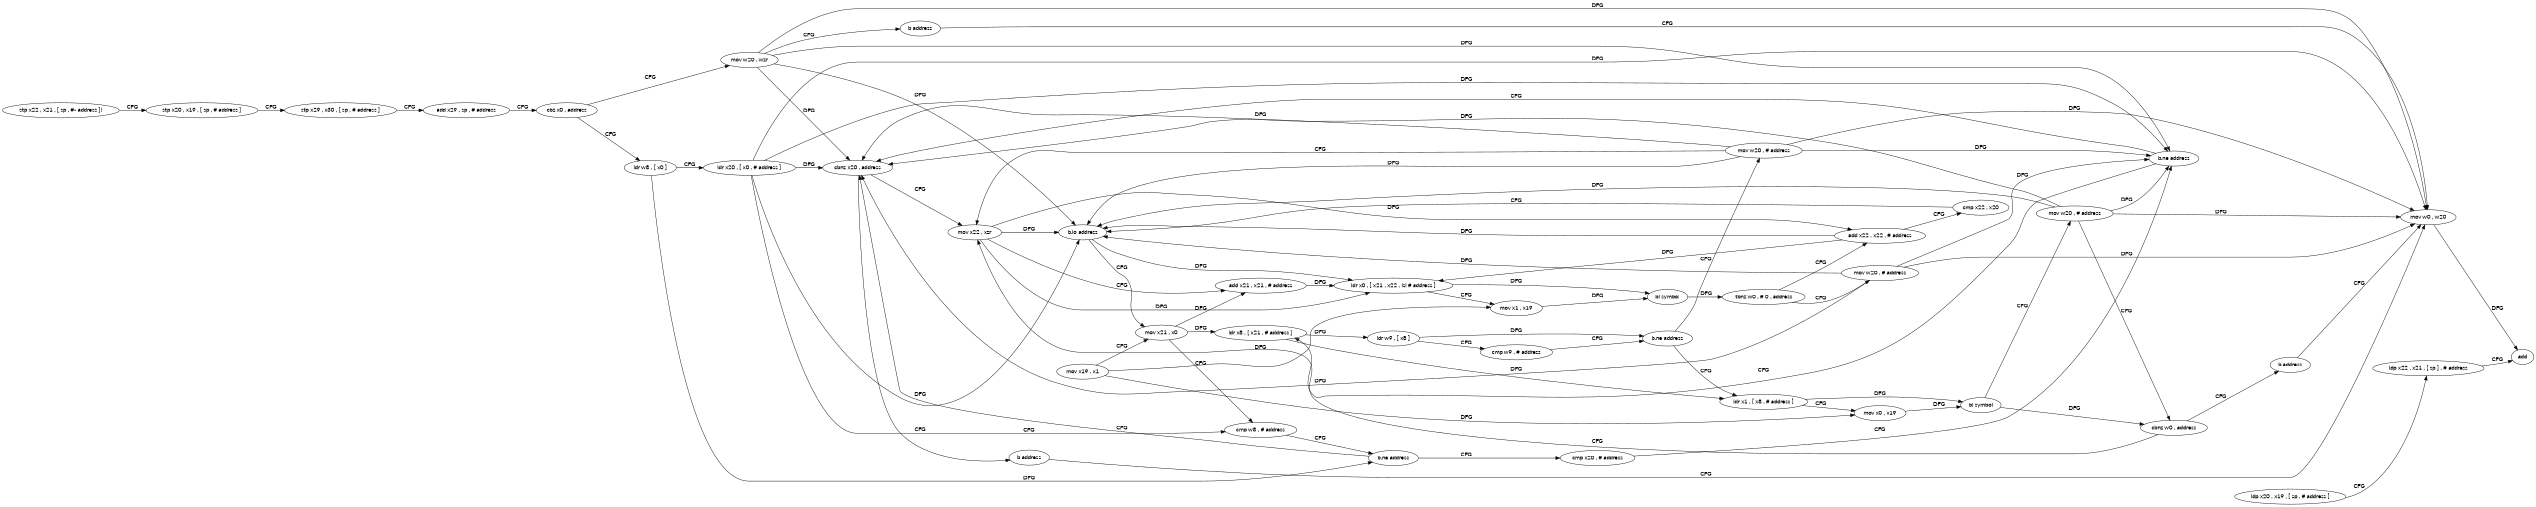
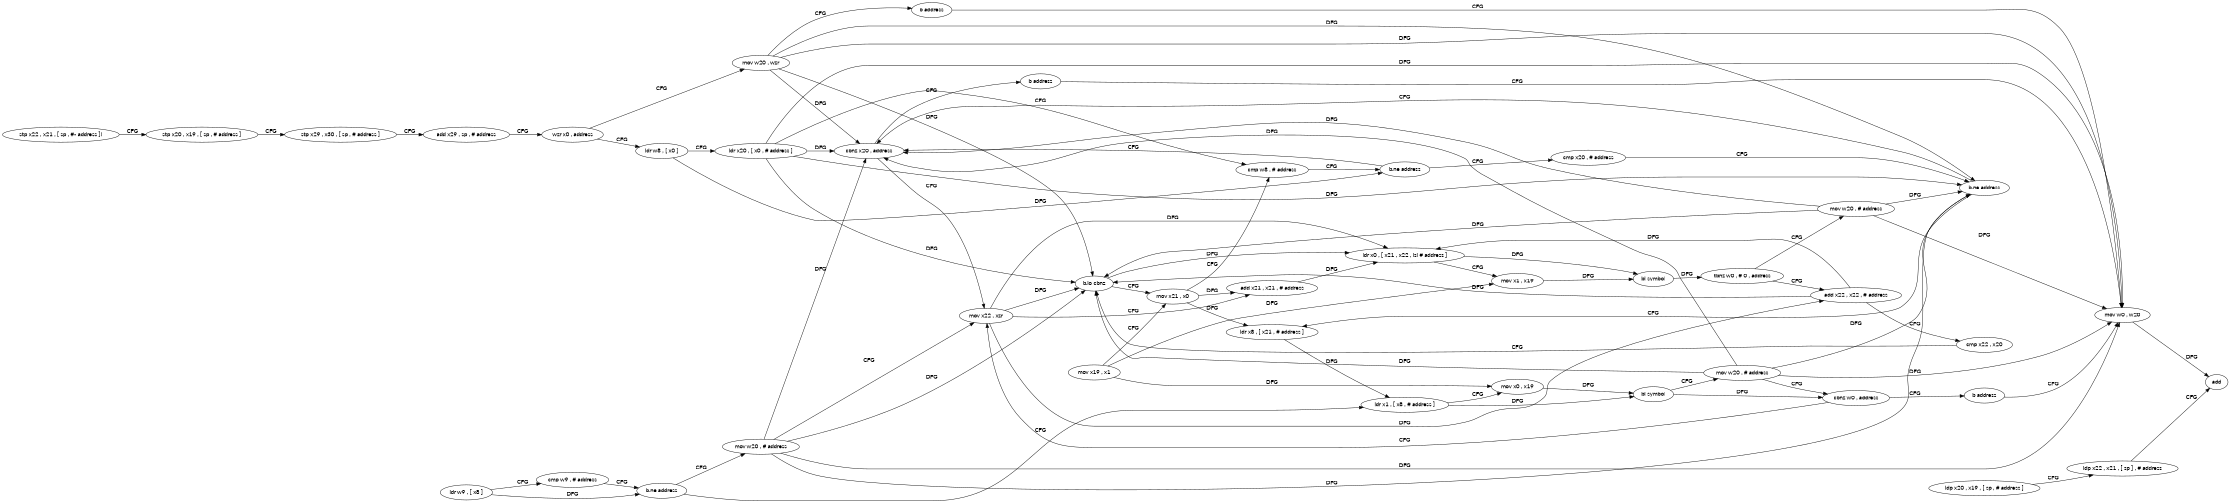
(567, 110) -> (573, 135)
(1083, 232) -> (1094, 284)
(1334, 336) -> none
